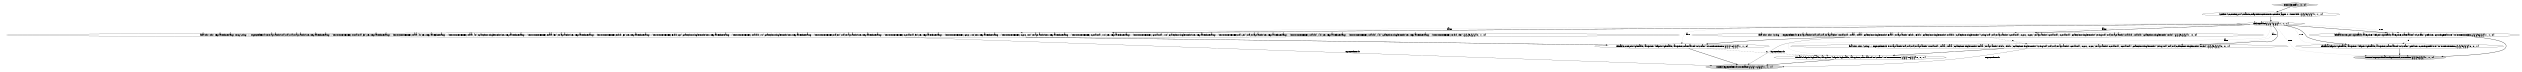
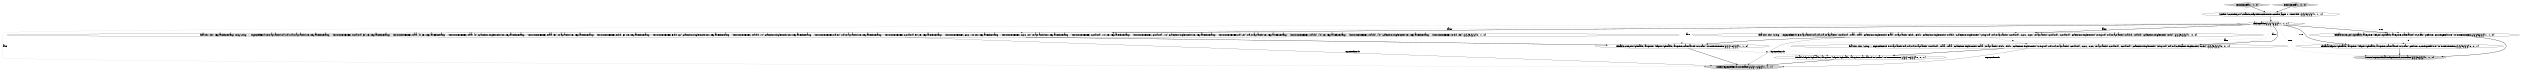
none -> (2247, 5)
none -> (258, 30)
